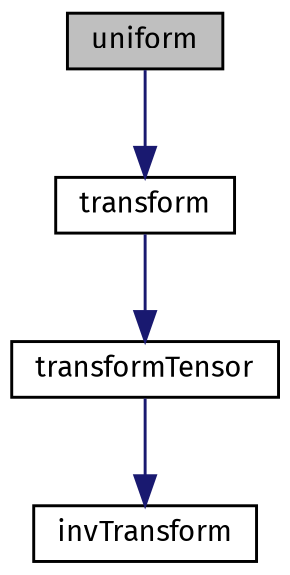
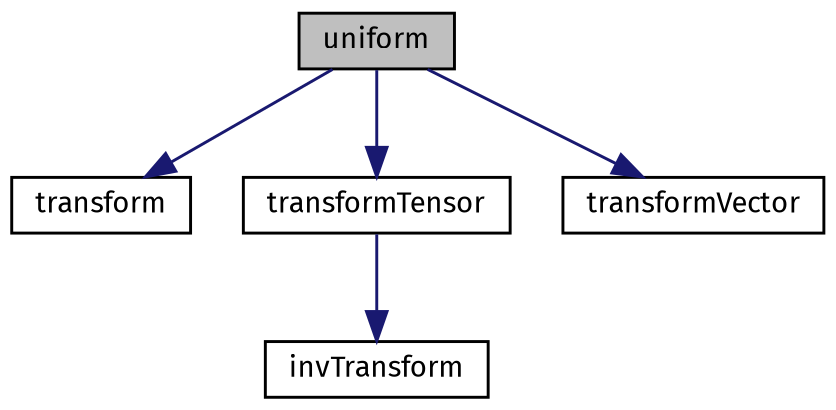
none -> (693, 205)
(145, 273) -> (377, 108)
